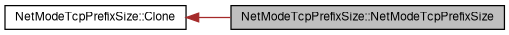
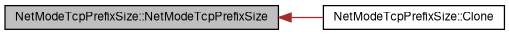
(215, 17) -> (307, 17)
